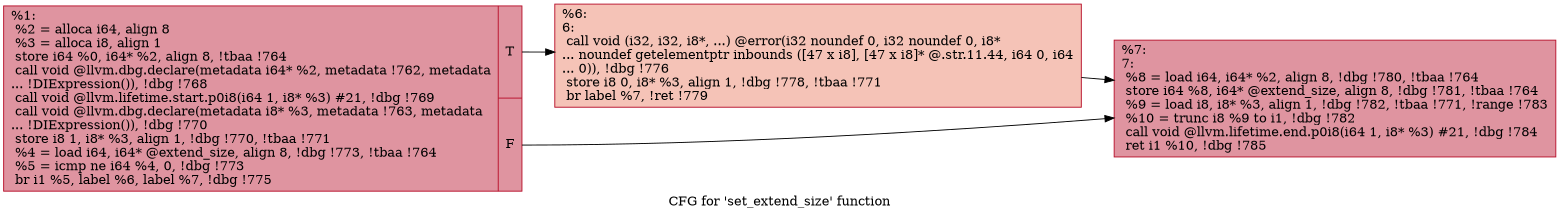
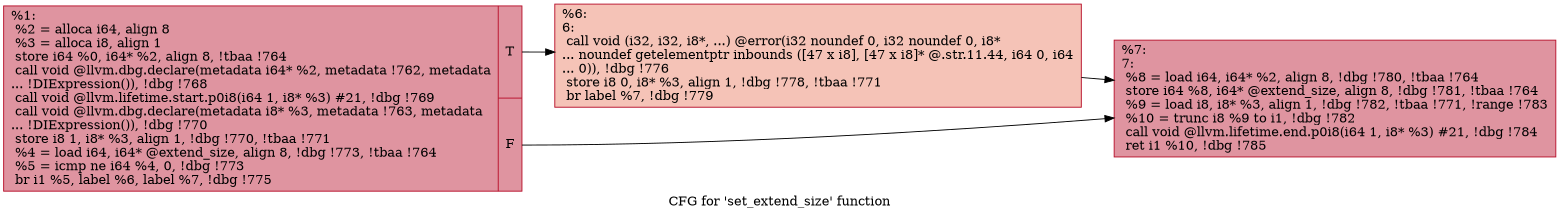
(635, 96) -> (638, 96)
